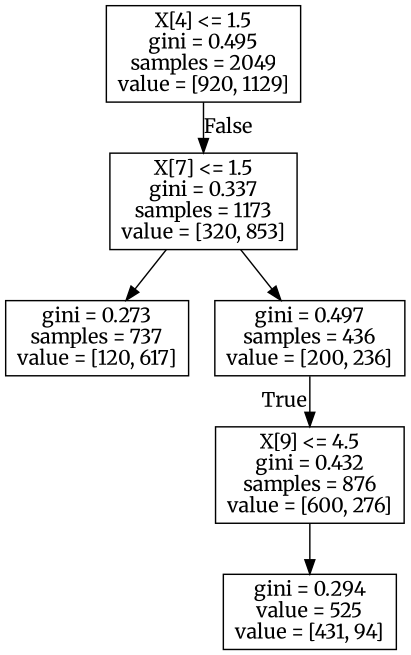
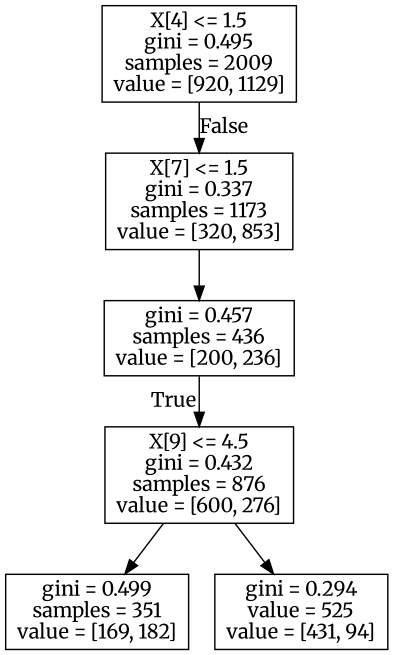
(203, 54) -> (199, 54)
(97, 338) -> none
(310, 338) -> (199, 338)
none -> (97, 612)
